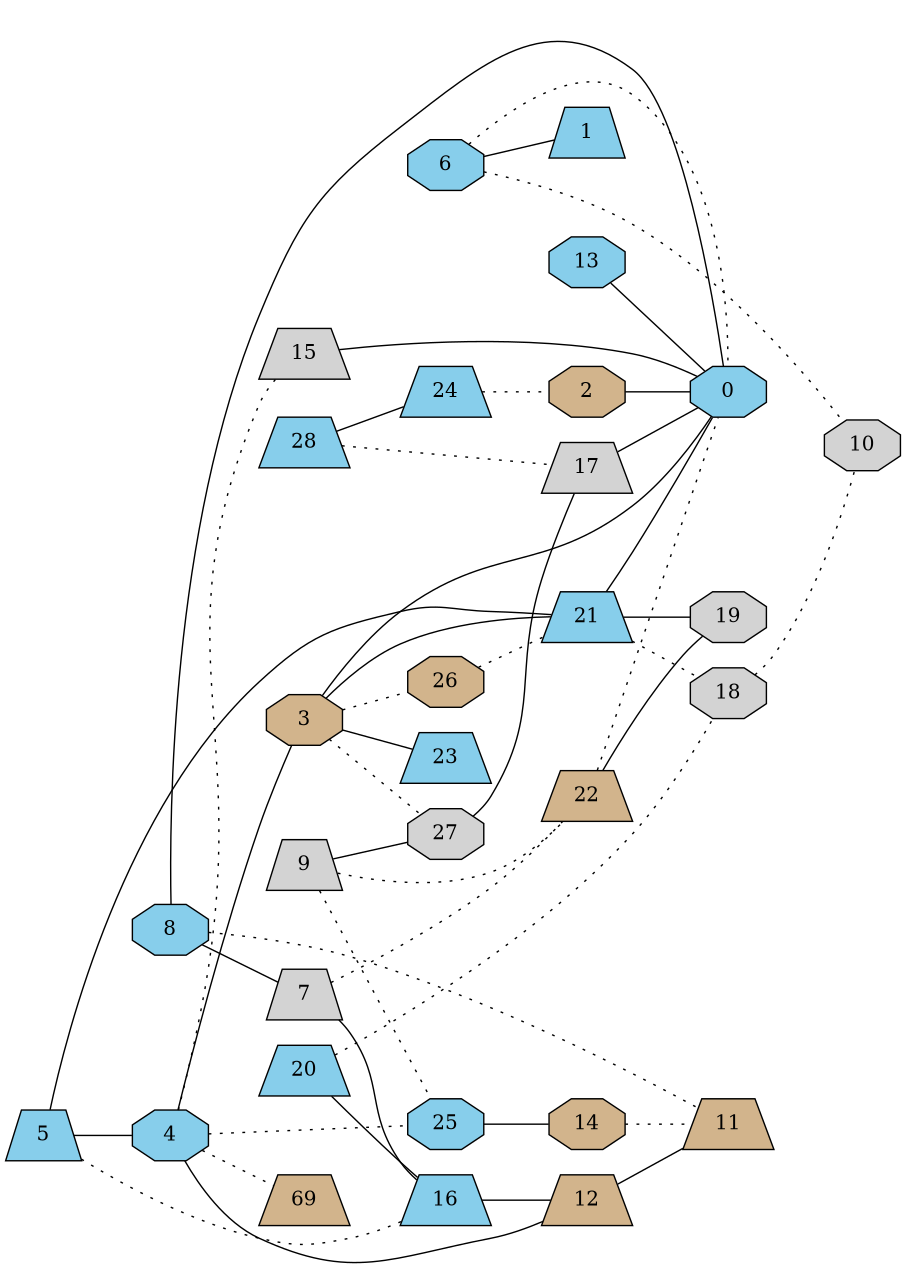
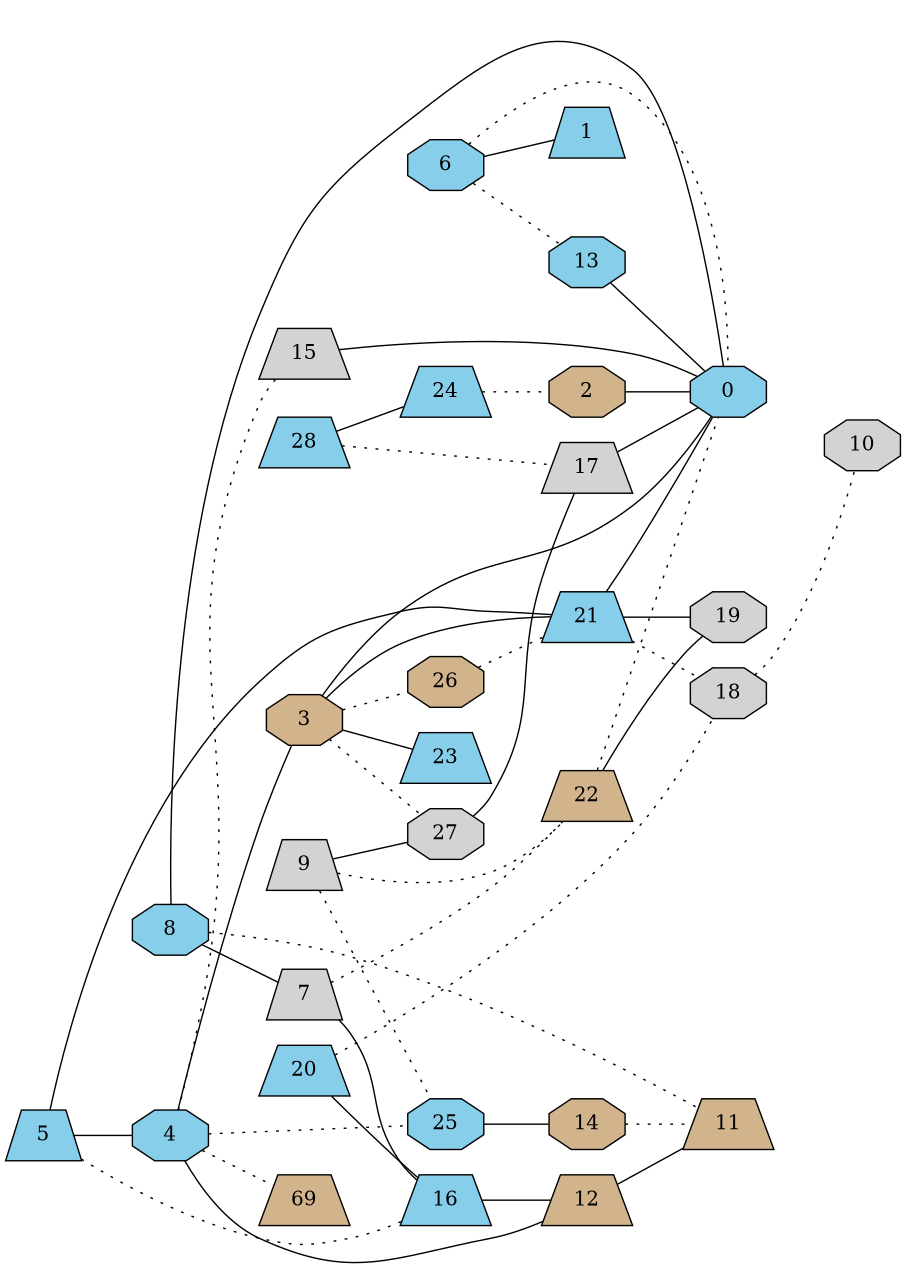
(687, 262) -> (516, 214)
